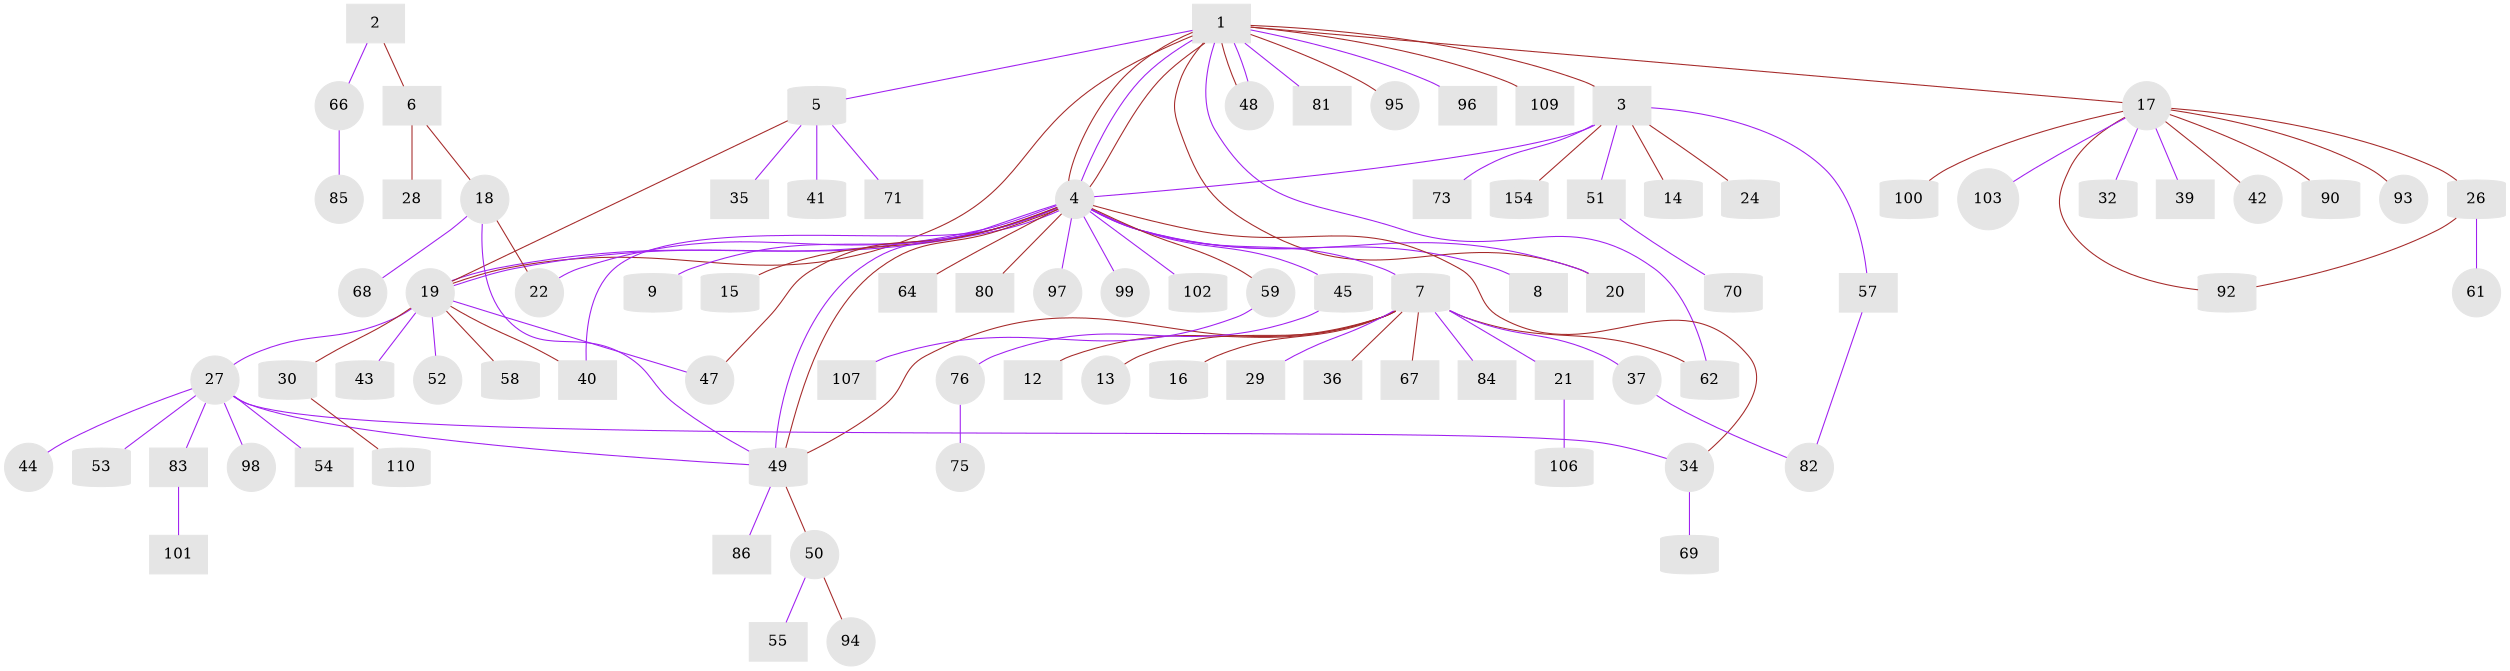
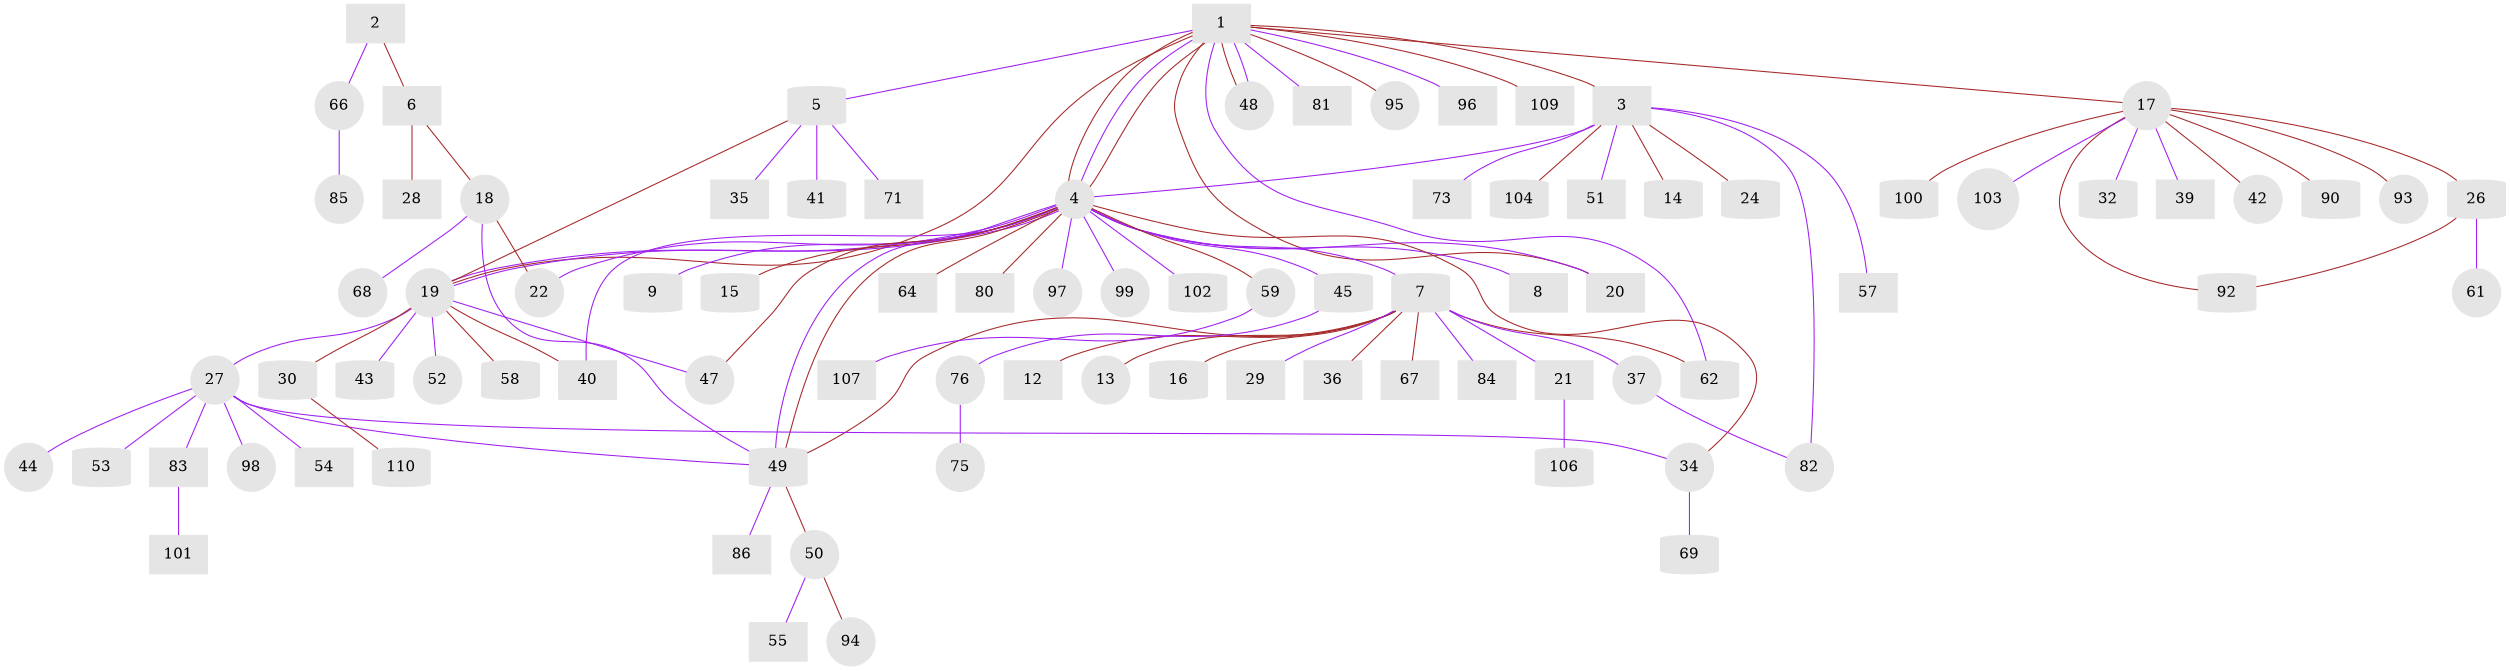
(1519, 199) -> (1519, 199)
(1733, 293) -> none
(1840, 378) -> (1807, 227)
